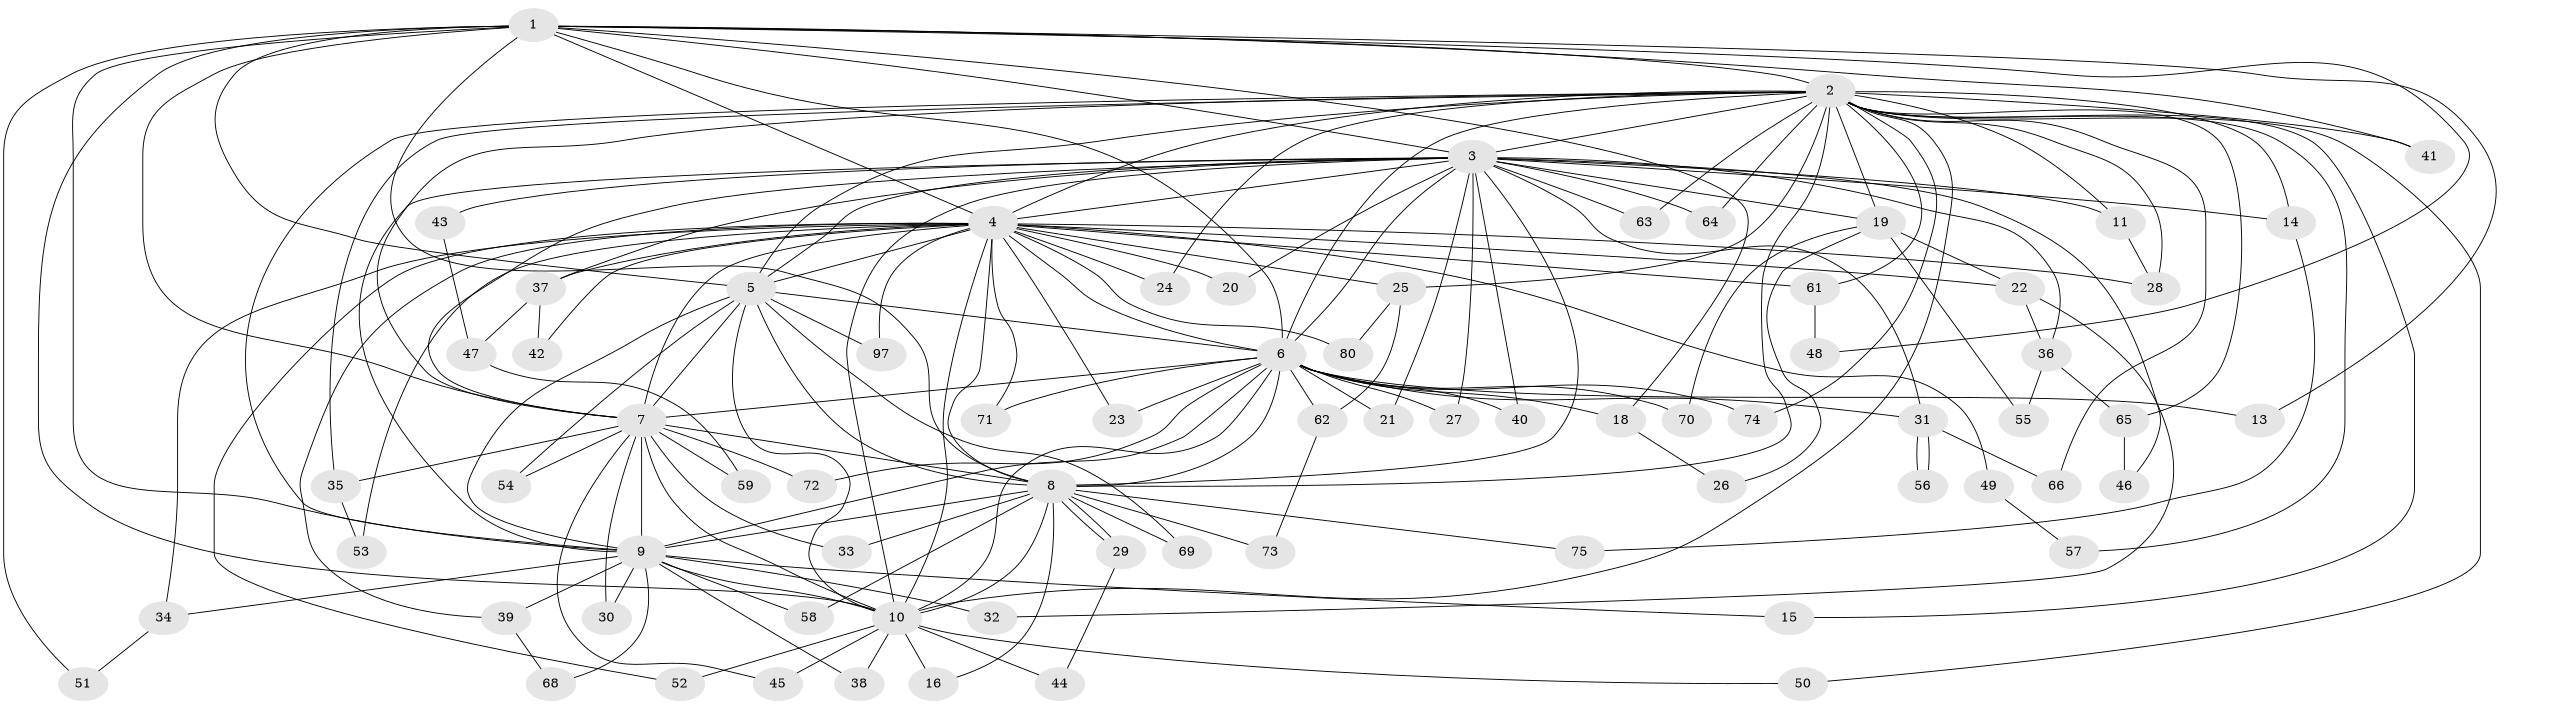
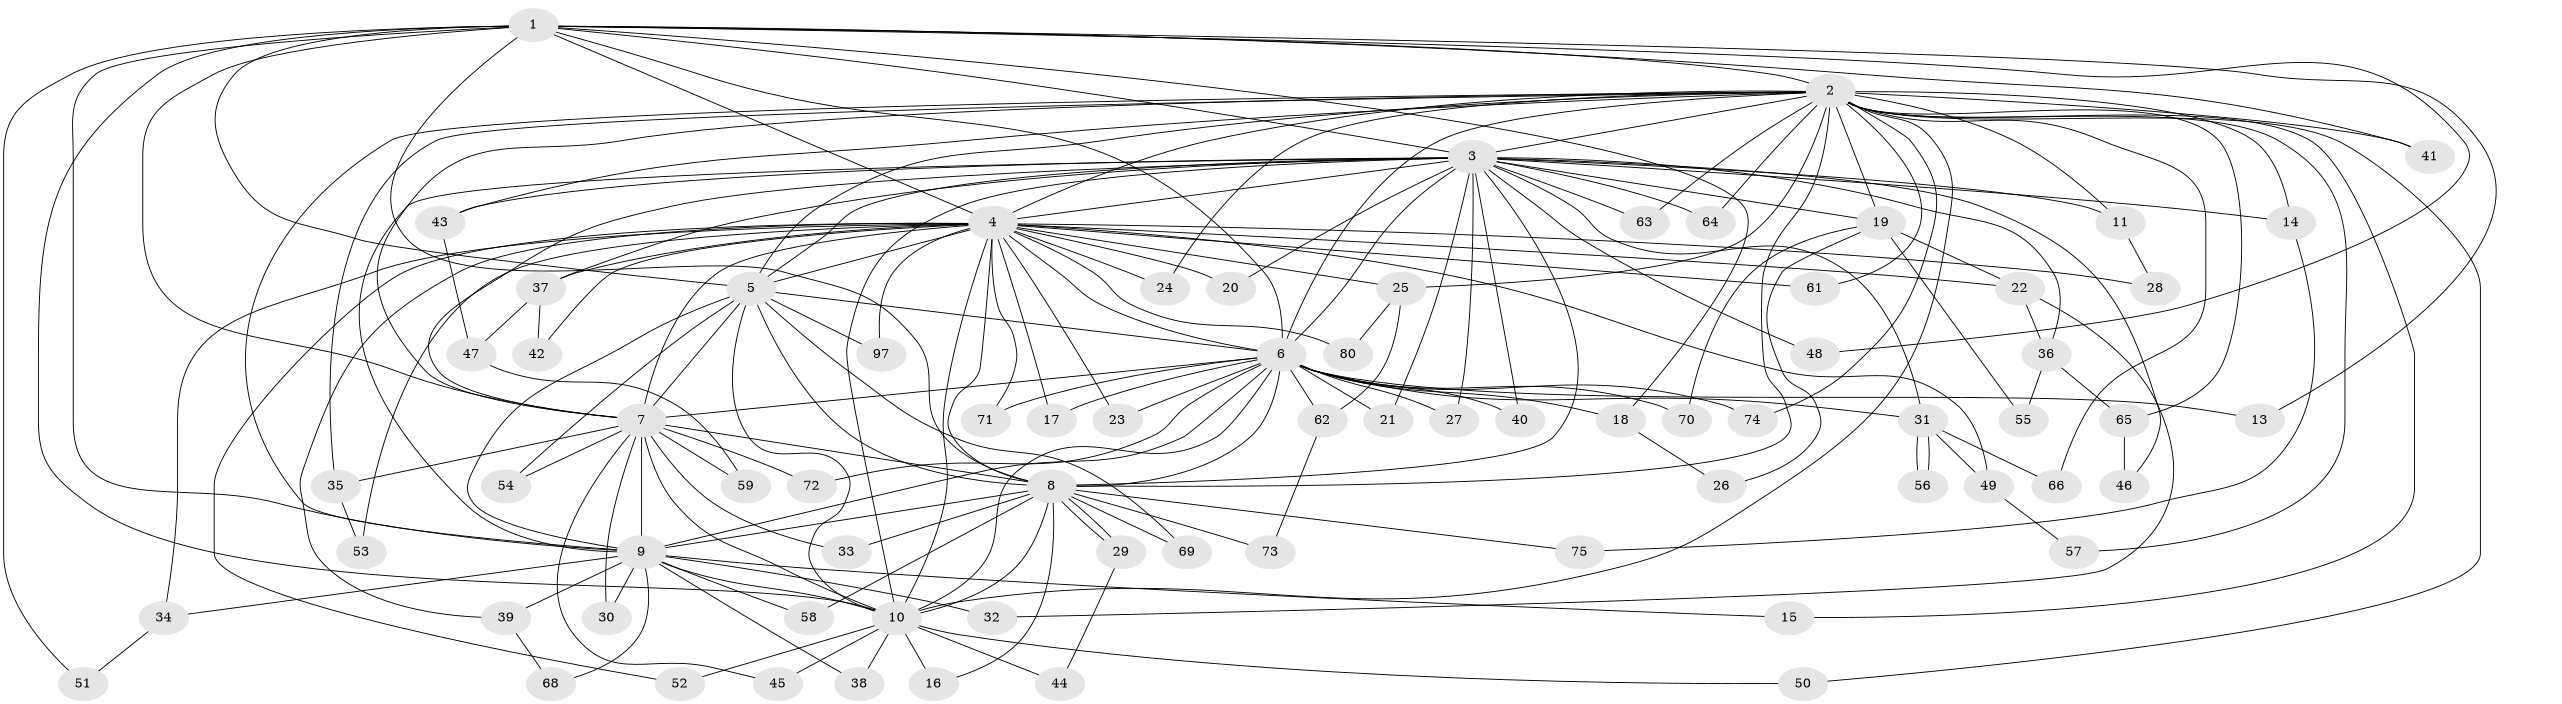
(2044, 138) -> (1130, 127)
(1815, 322) -> (1658, 282)
none -> (1052, 421)
none -> (1956, 453)
